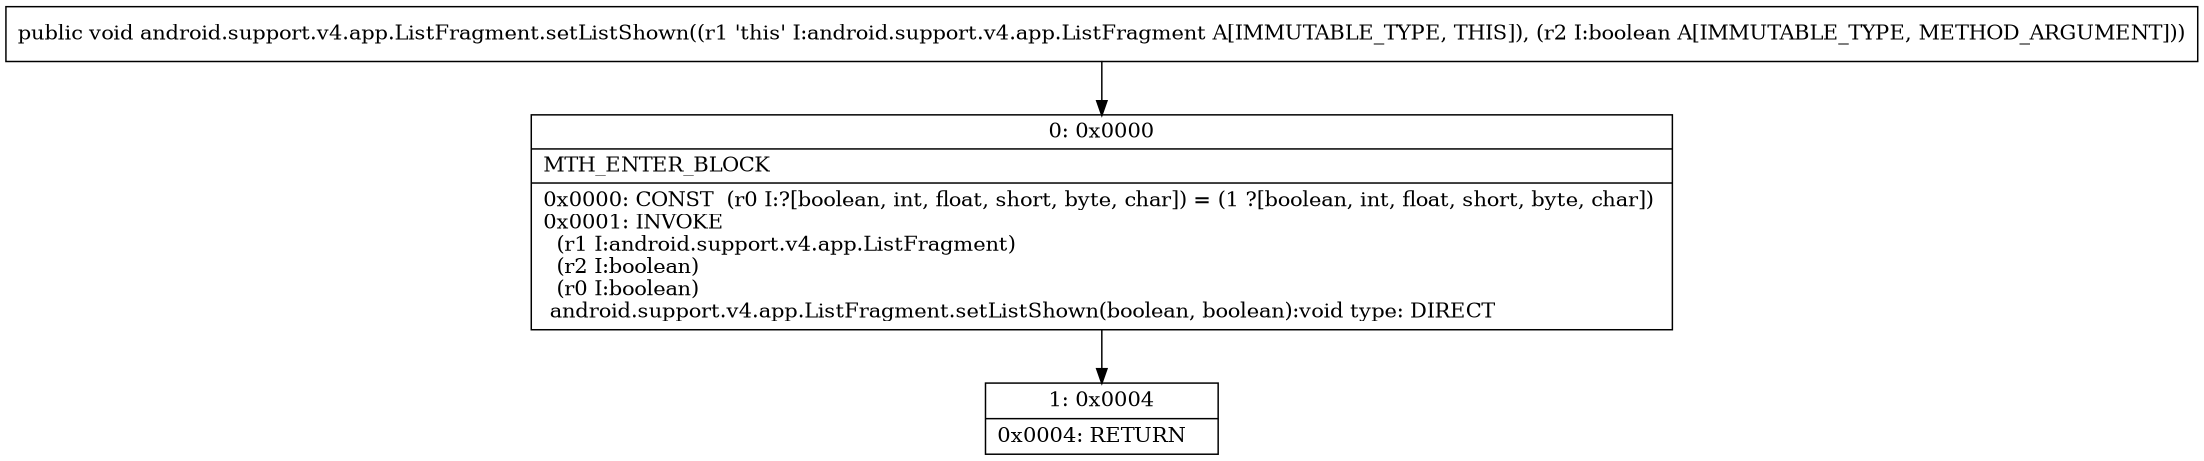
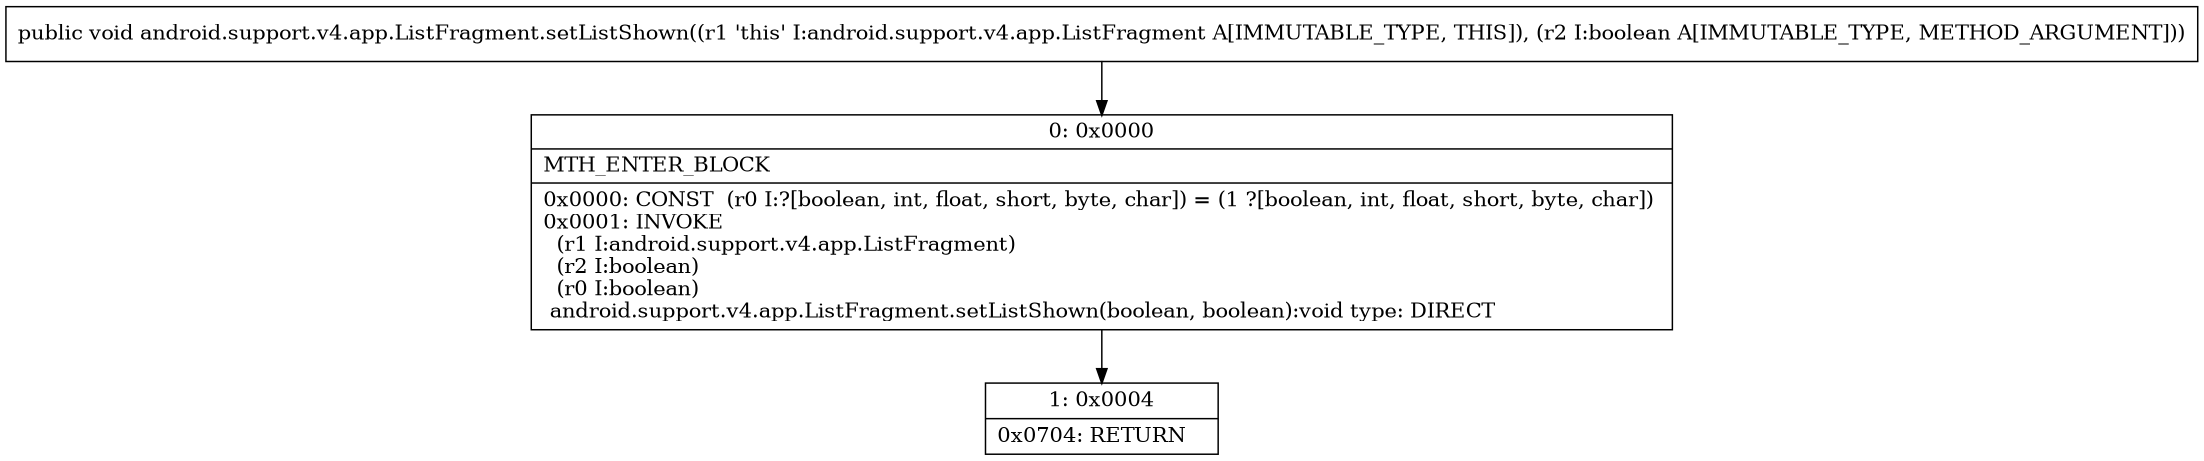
(1102, 436) -> (1102, 436)
